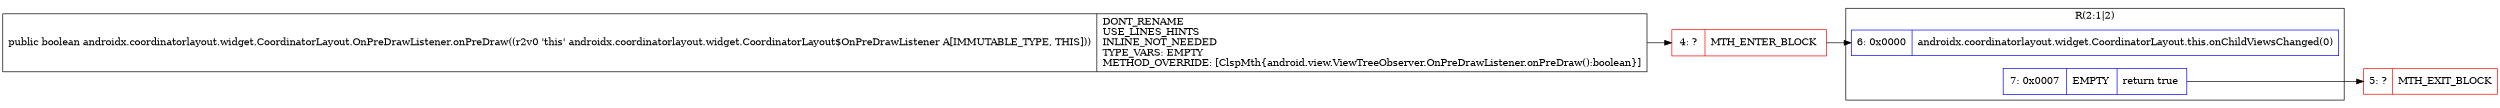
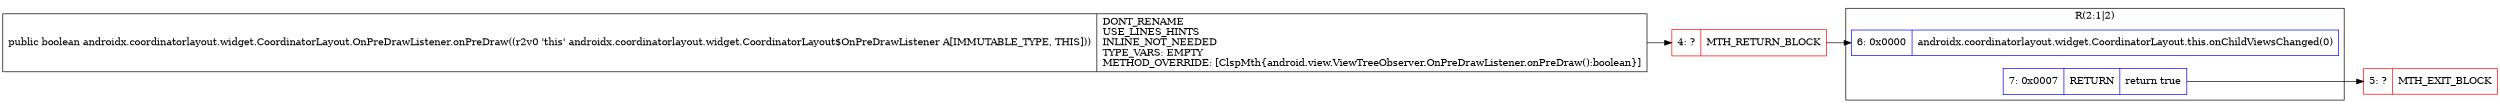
(1764, 42) -> (1764, 42)
(2091, 81) -> (2092, 81)
